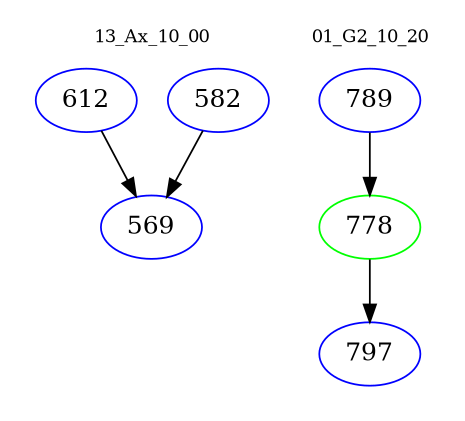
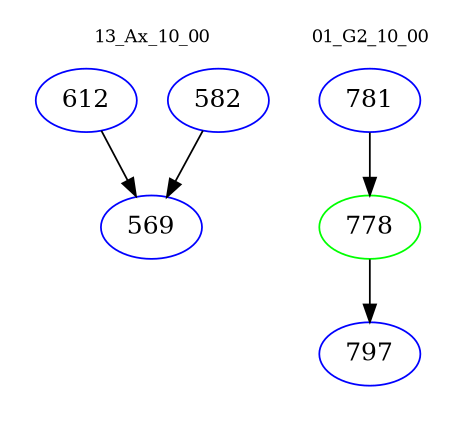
(371, 38) -> (371, 38)
(370, 100) -> (370, 100)
